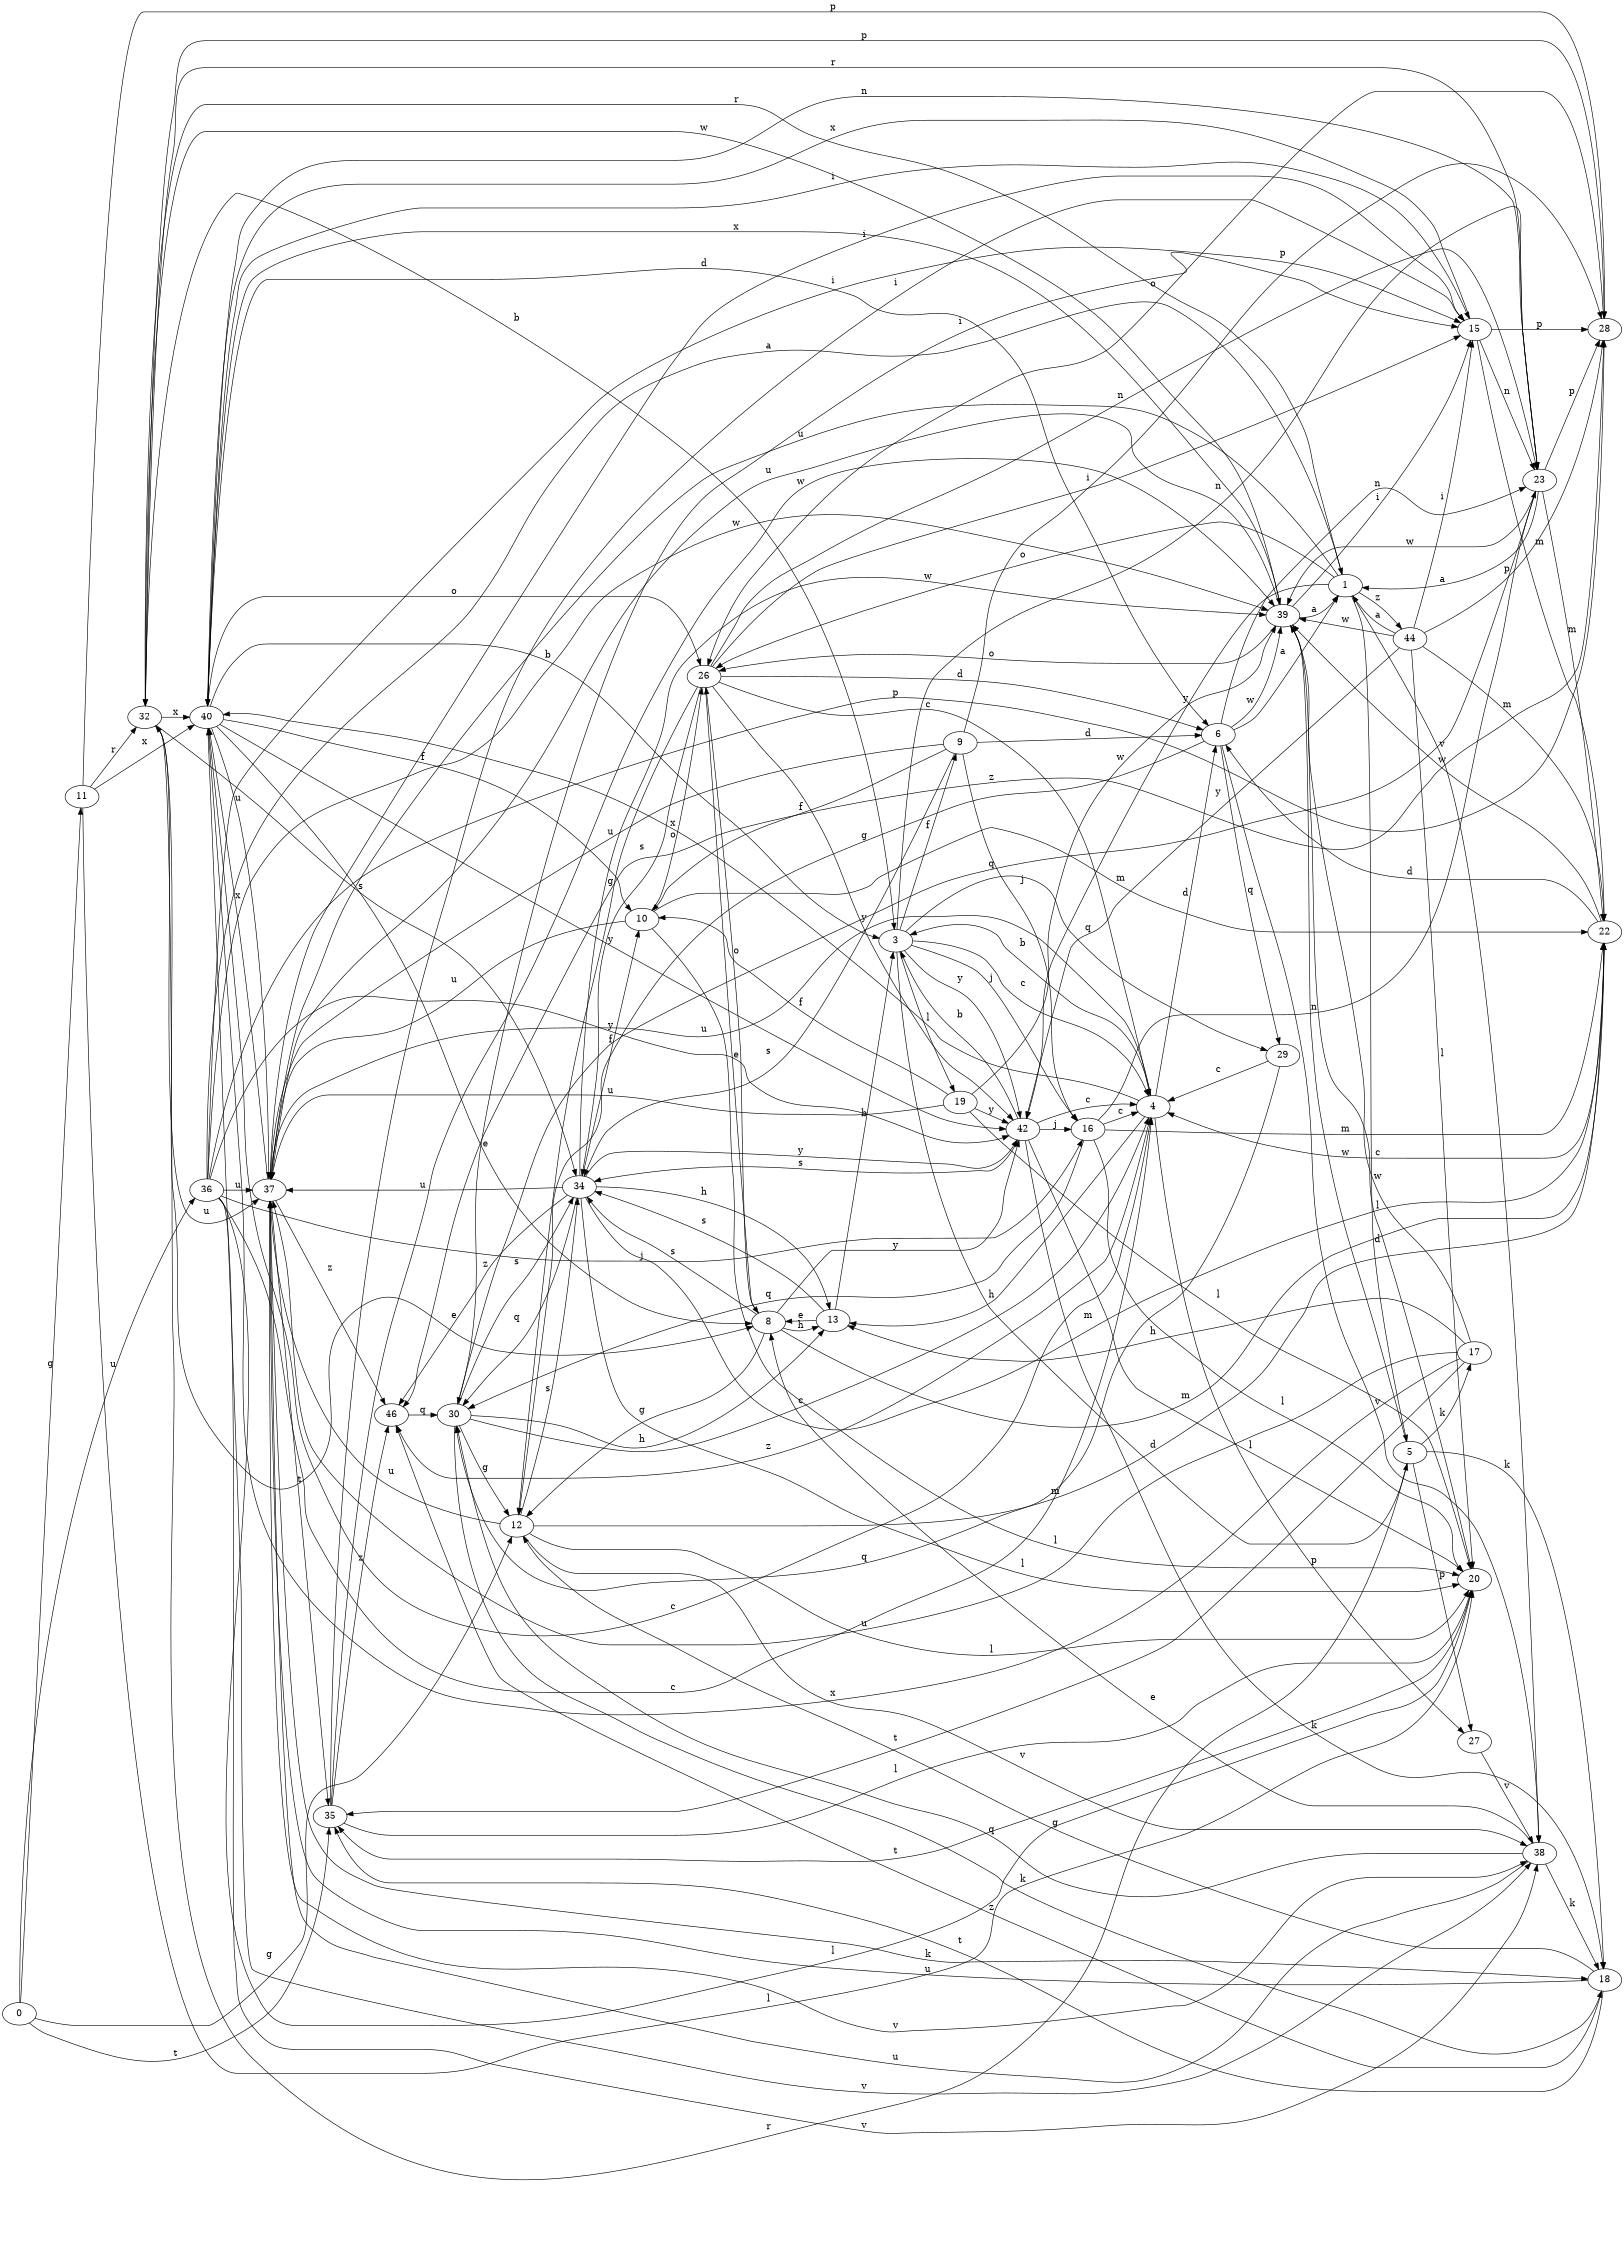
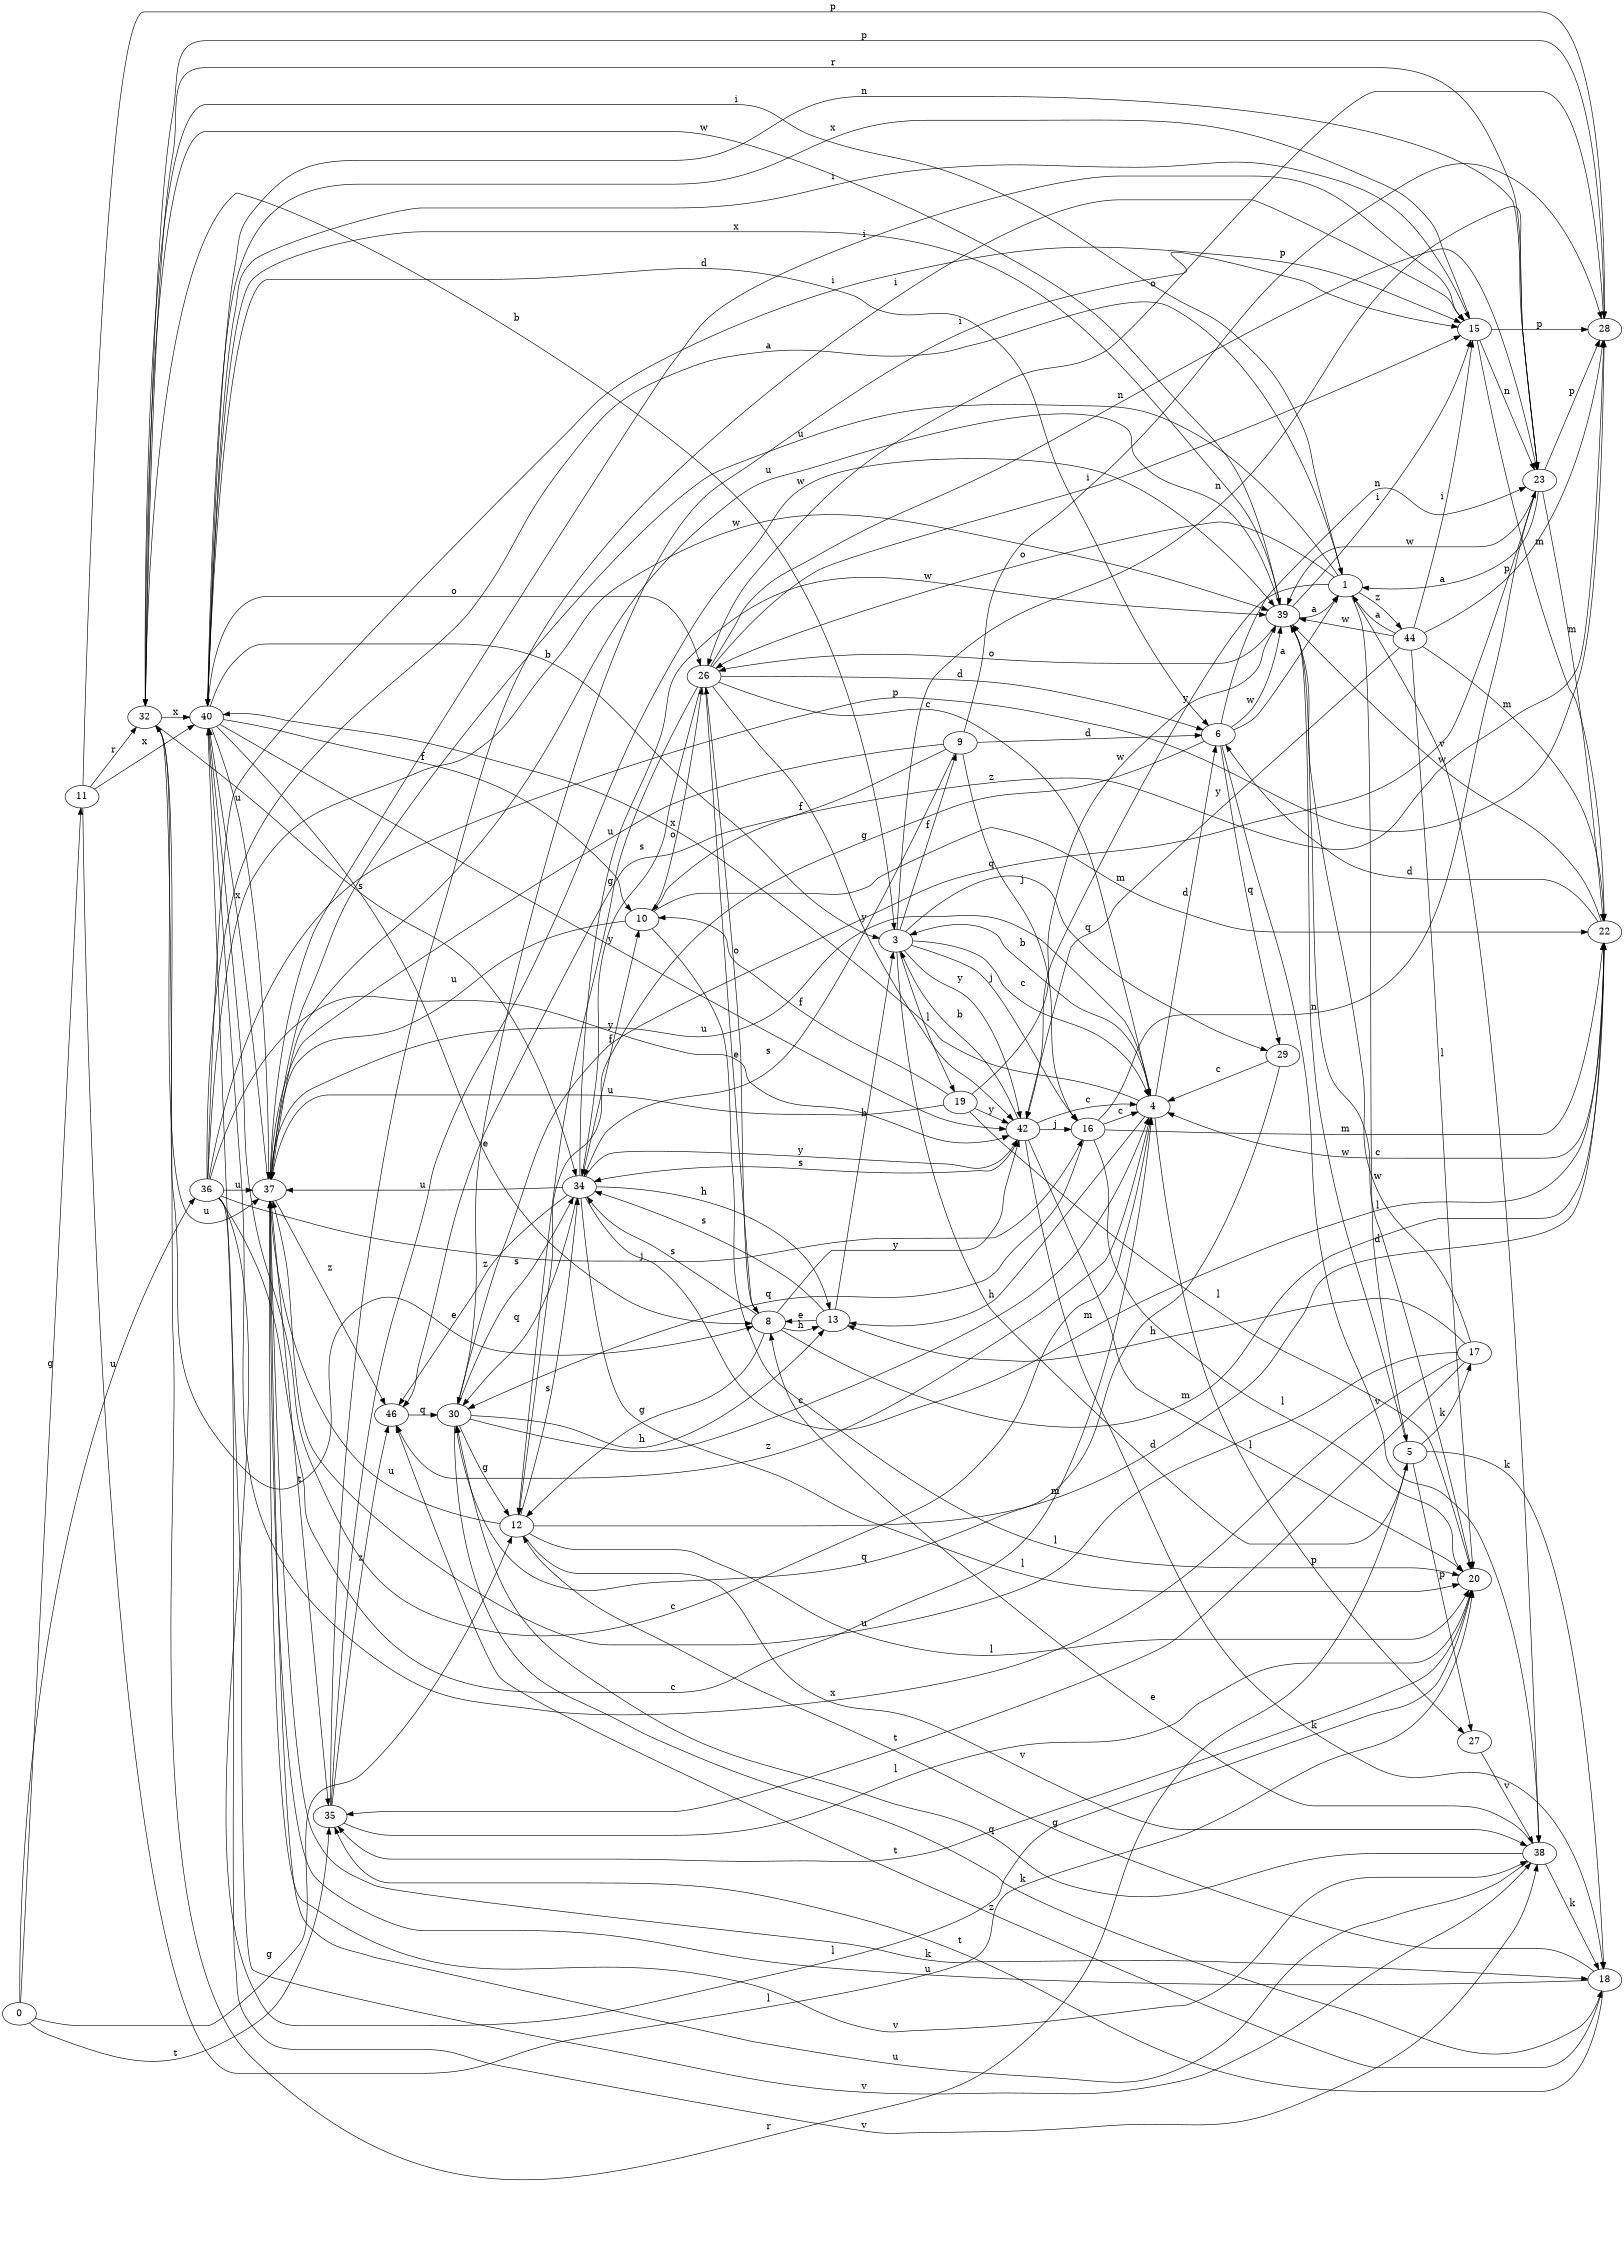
(736, 100) -> (736, 100)
